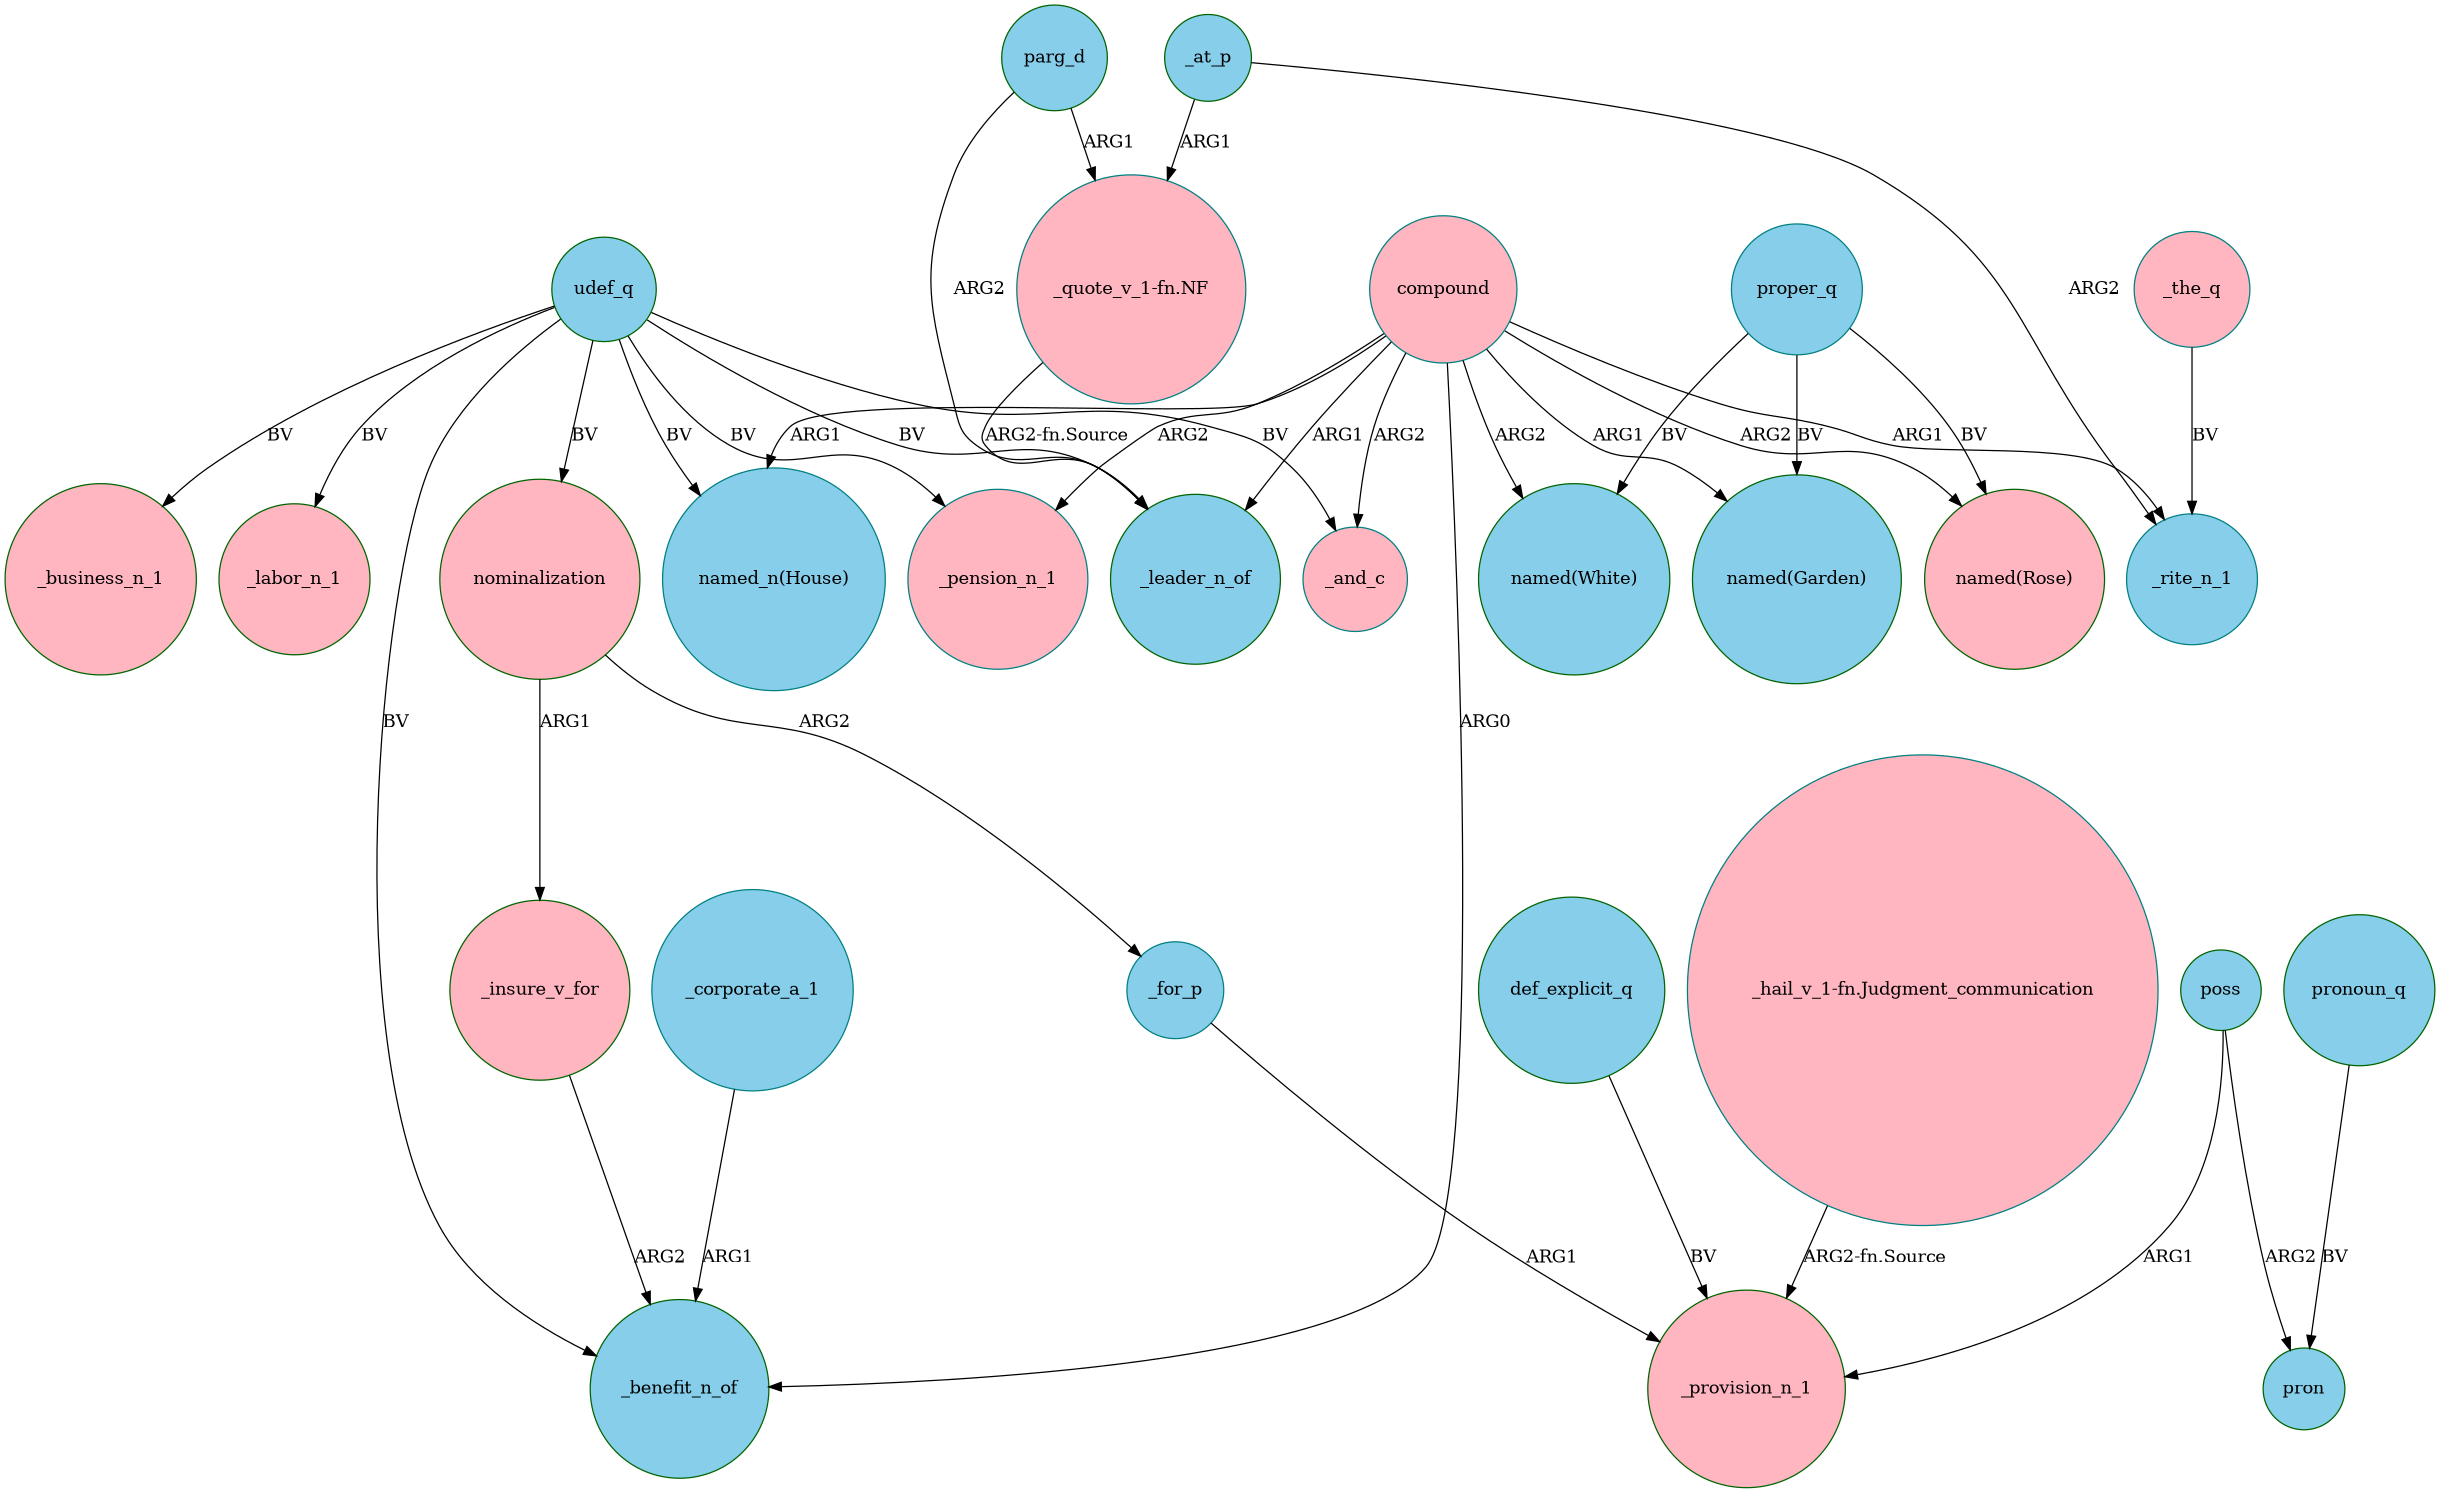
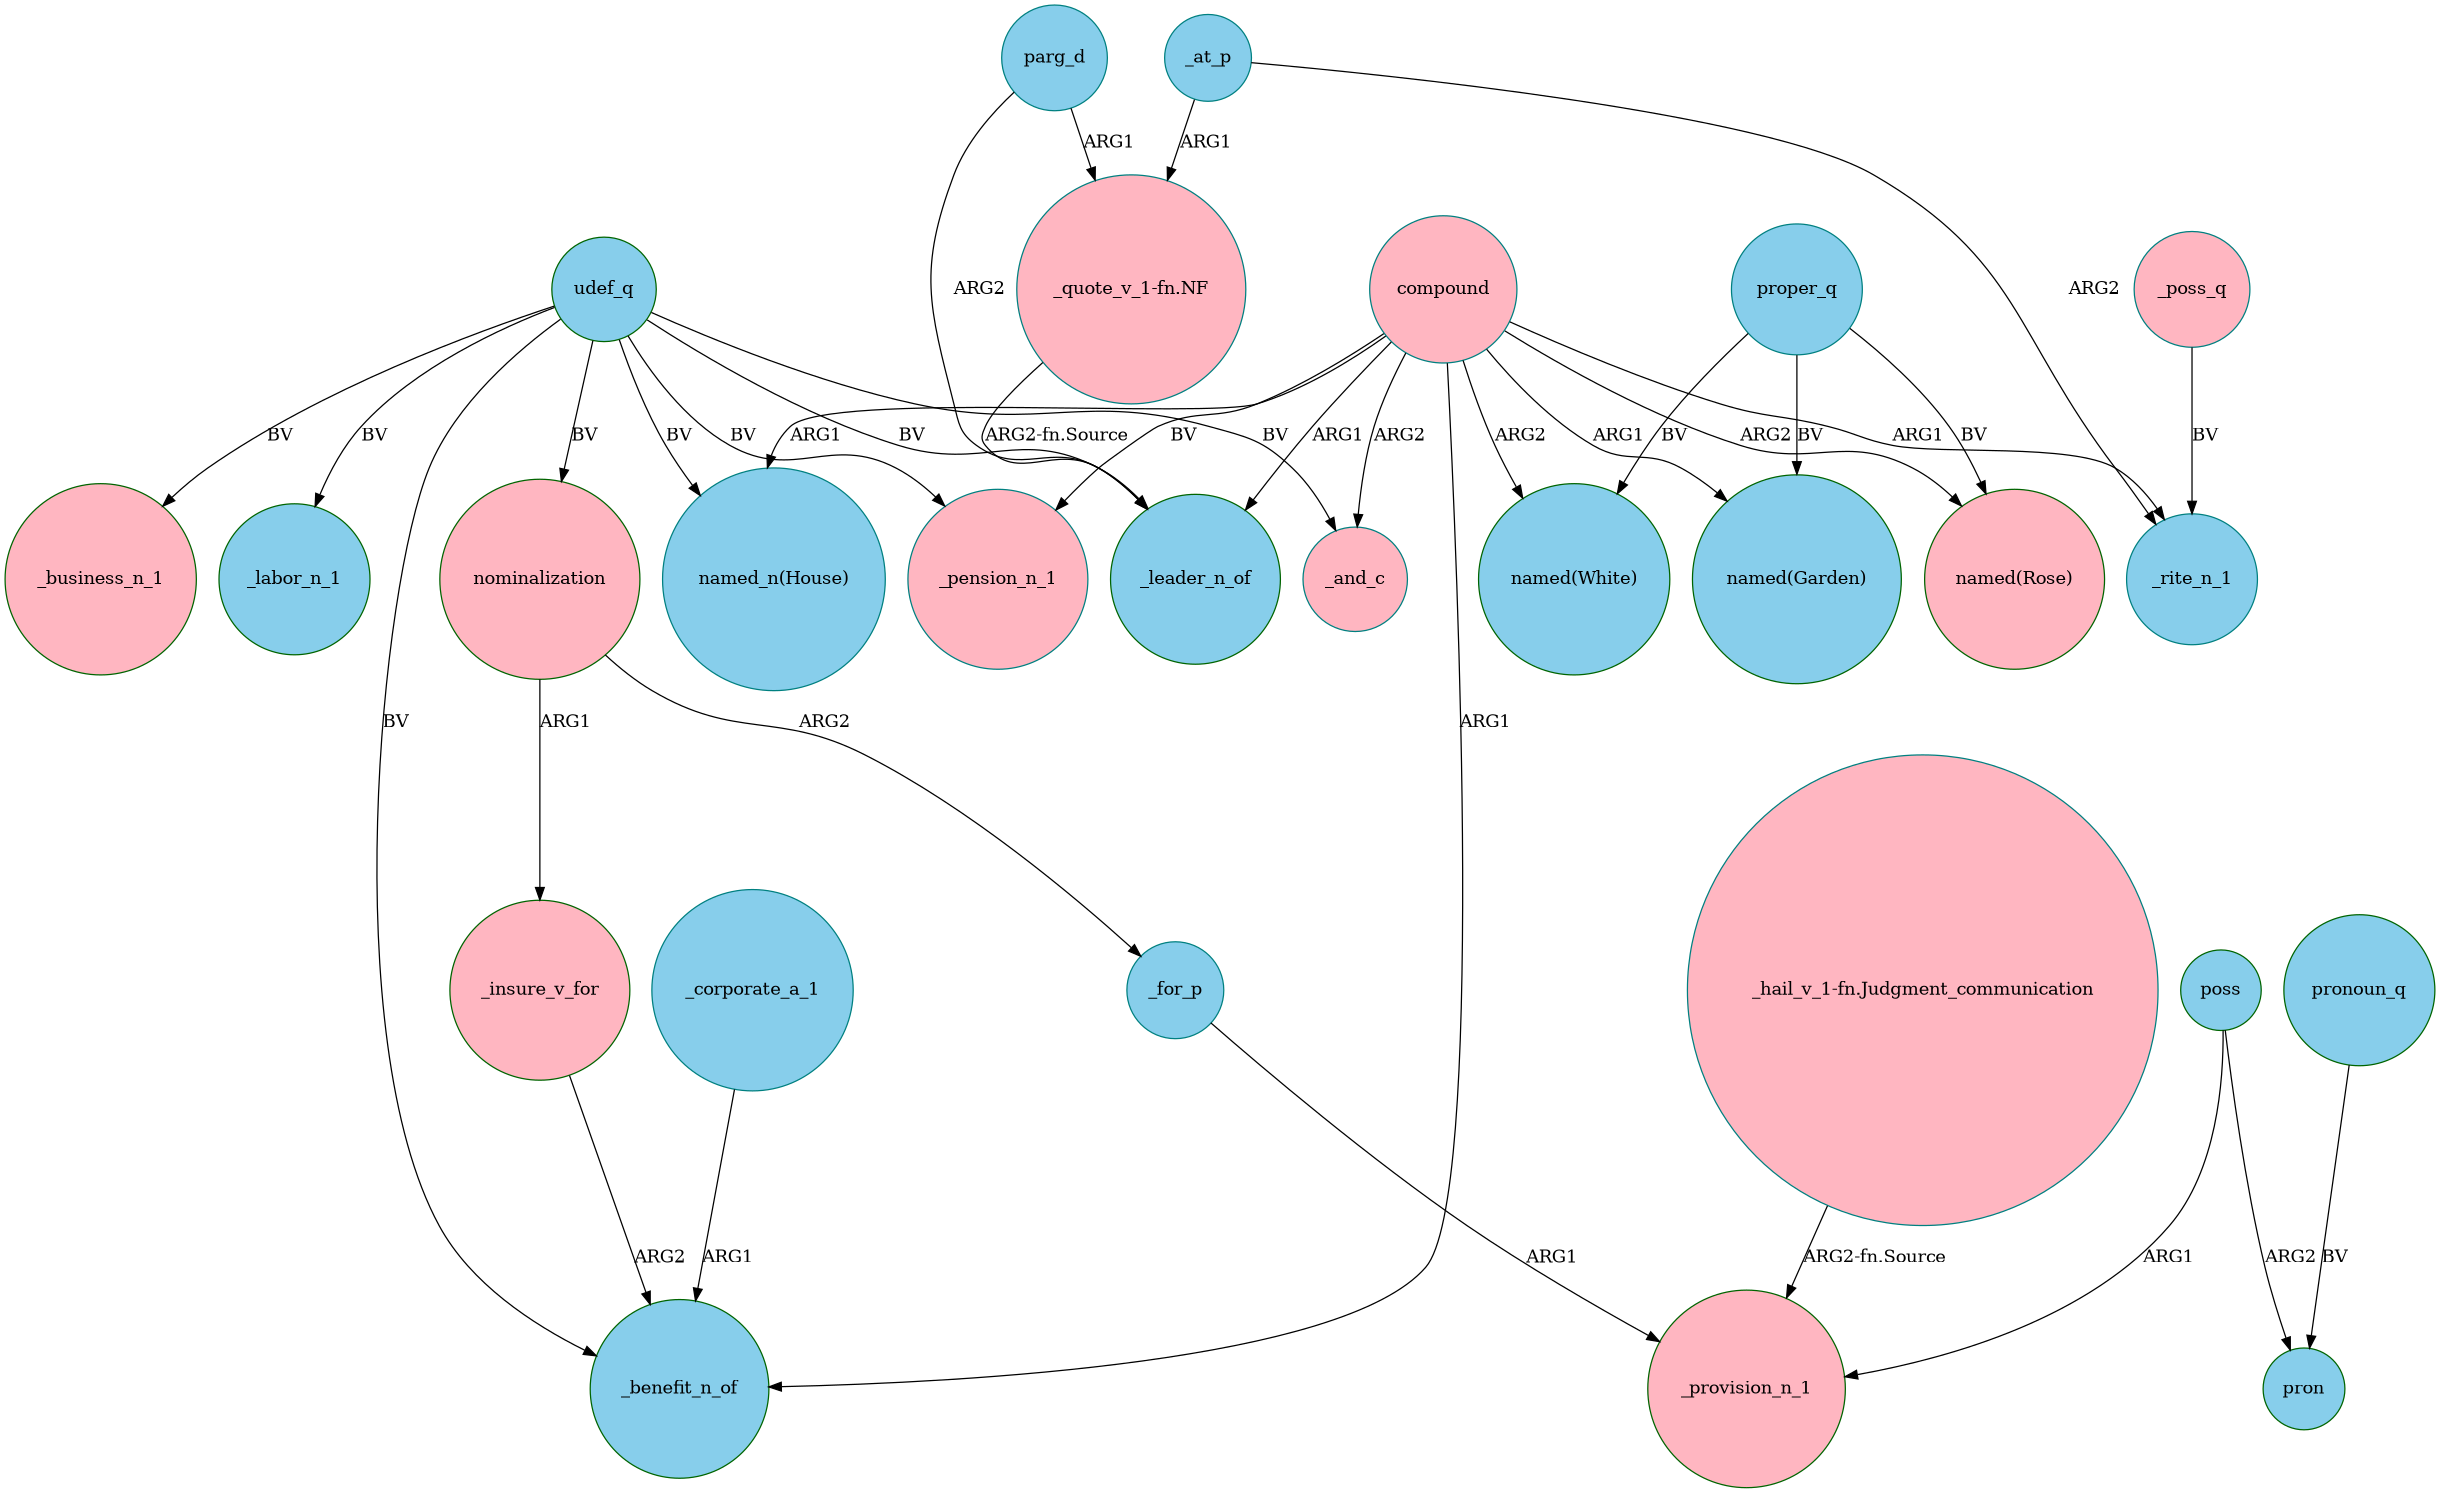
(1055, 58) -> (1055, 58)
(1208, 58) -> (1208, 58)
(2192, 289) -> (2192, 289)
(1184, 436) -> (1184, 436)
(295, 579) -> (295, 579)
(1485, 723) -> (1485, 723)
(1572, 990) -> none
